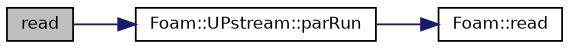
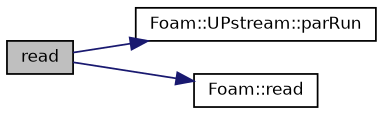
(398, 24) -> (125, 70)
